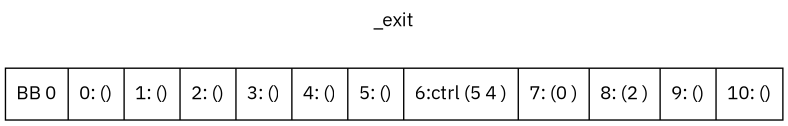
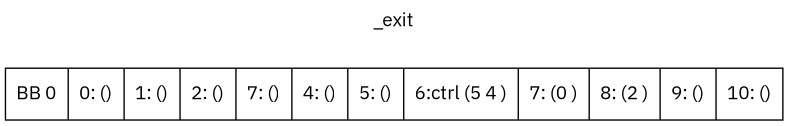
(264, 93) -> (264, 93)
